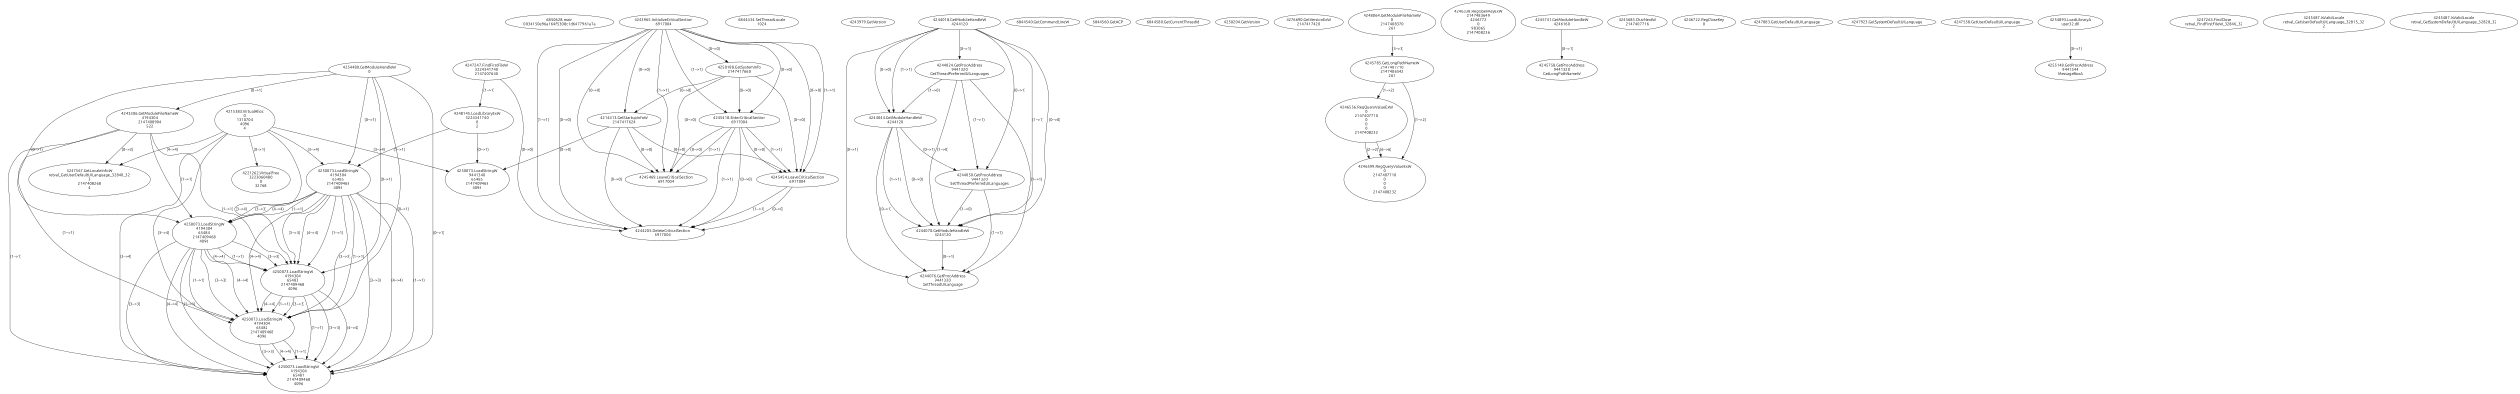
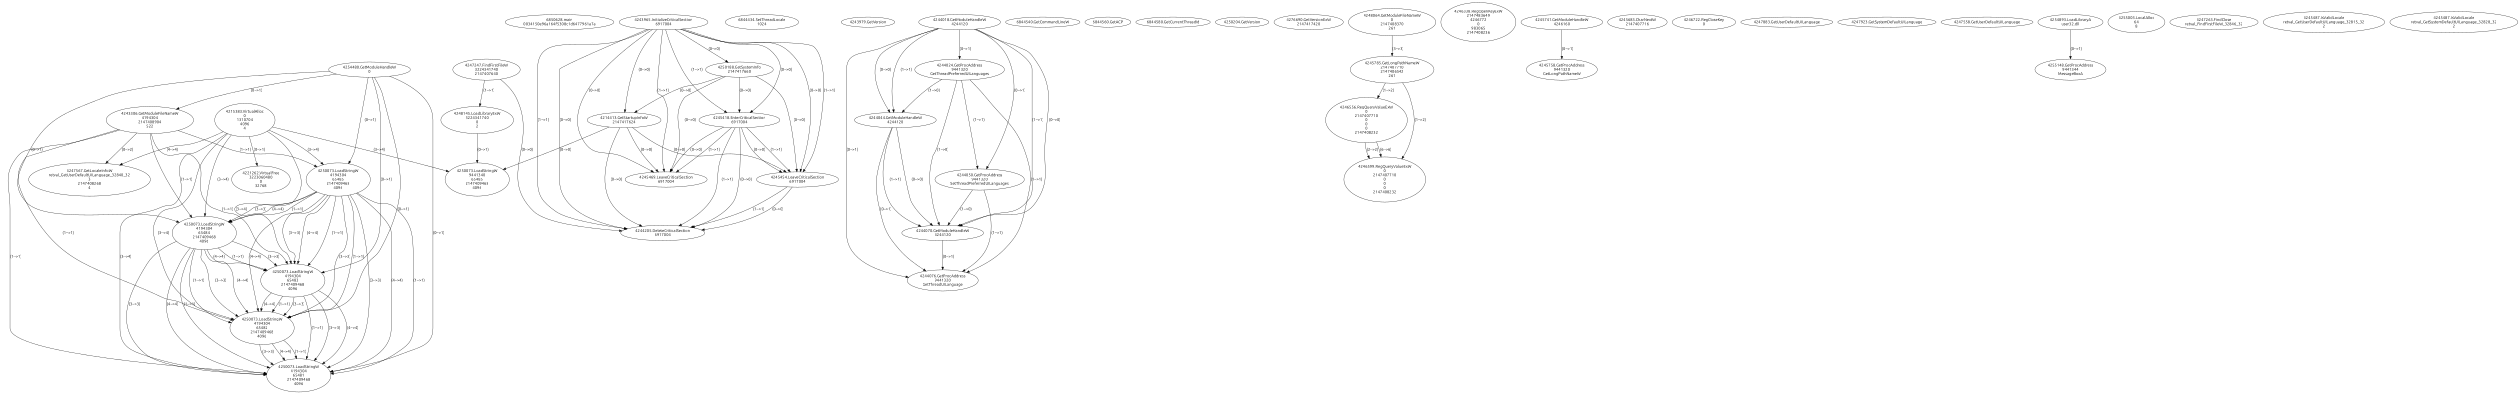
none -> (2136, 22)
(404, 144) -> (245, 153)
(924, 152) -> none
none -> (212, 172)
